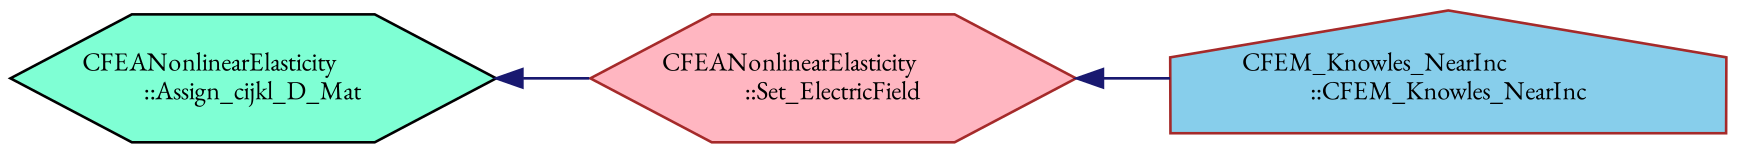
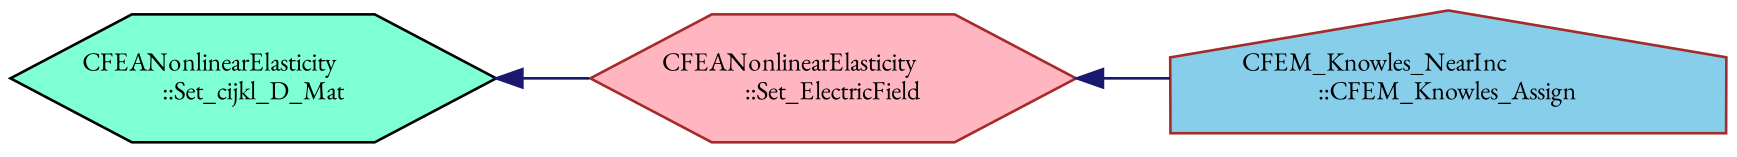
(253, 78) -> (253, 78)
(1448, 78) -> (1448, 78)
